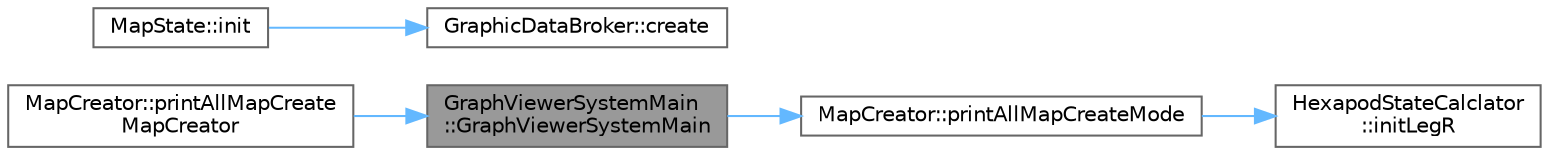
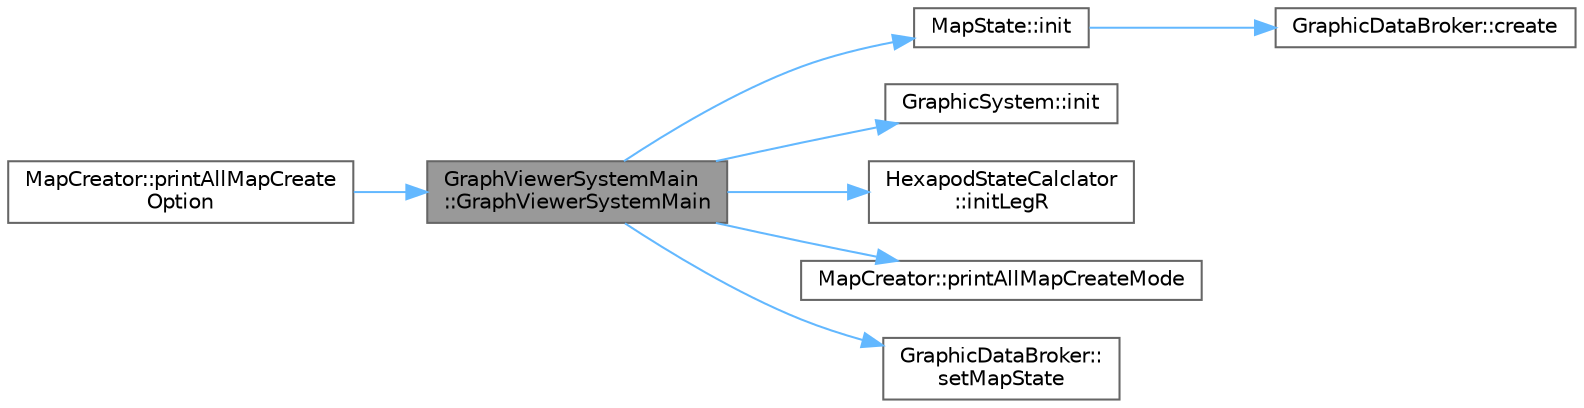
none -> (753, 87)
none -> (1001, 104)
(181, 116) -> (181, 192)
(1228, 116) -> (788, 192)
none -> (1001, 369)
